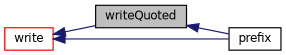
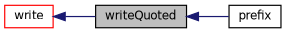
(147, 39) -> none
